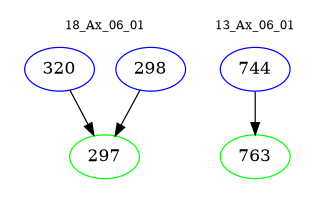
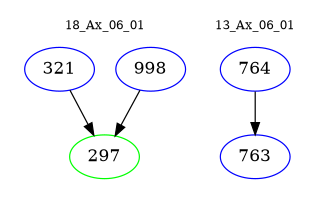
(60, 69) -> (60, 69)
(151, 69) -> (151, 69)
(255, 69) -> (255, 69)
(255, 157) -> (255, 157)
